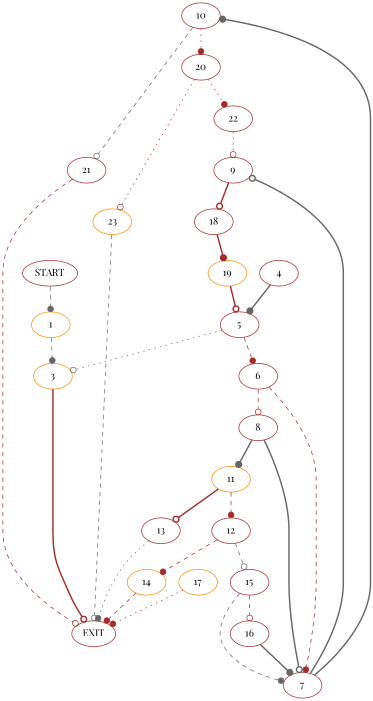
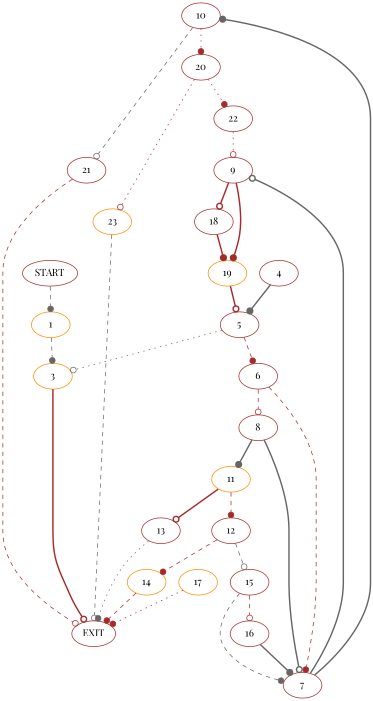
none -> (241, 219)
